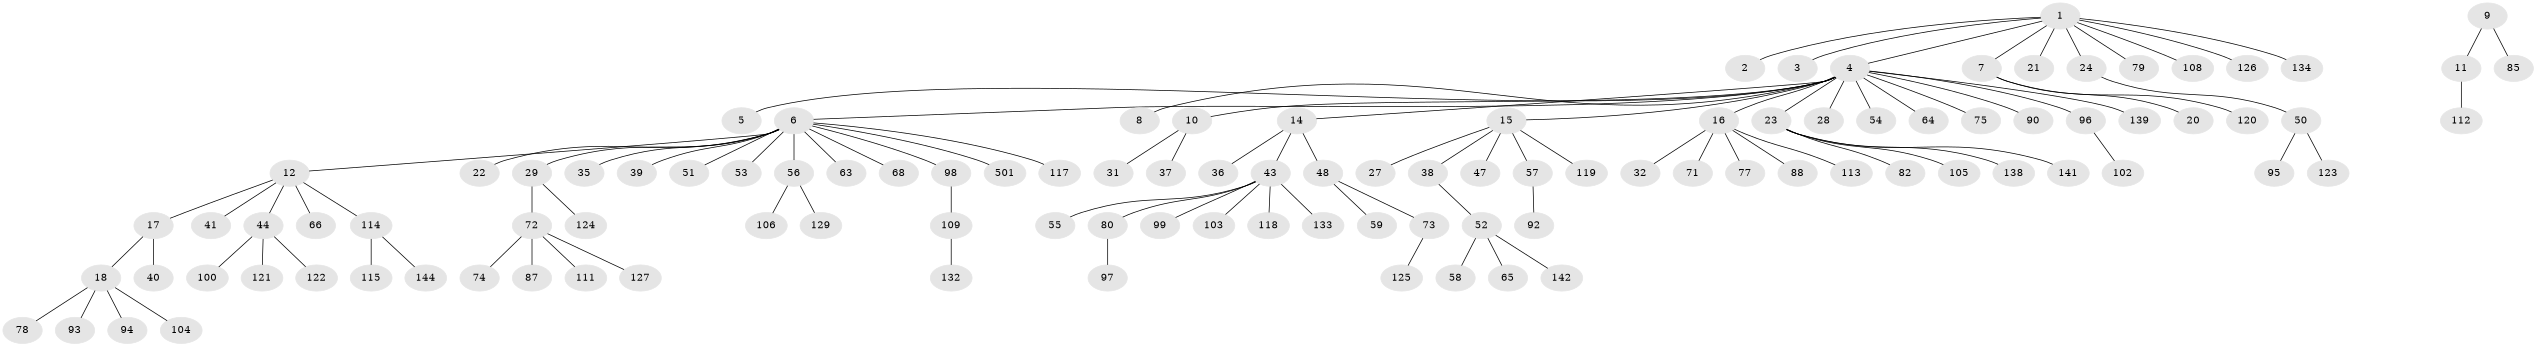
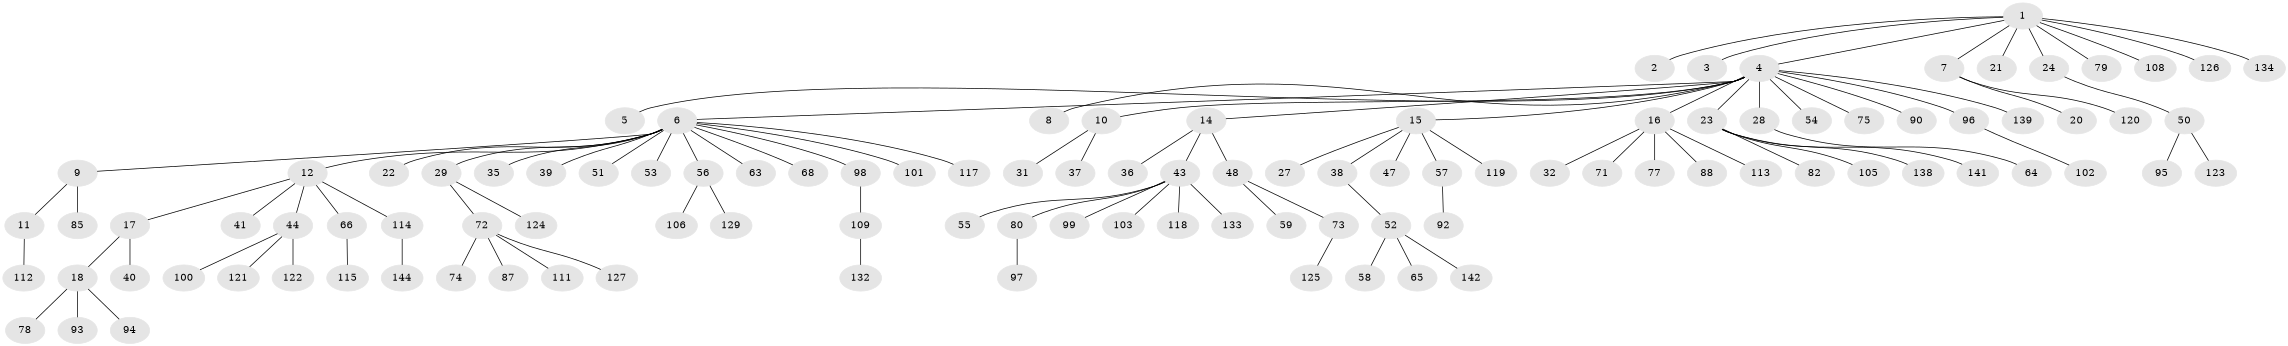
(1889, 95) -> (1914, 147)
none -> (380, 153)
(1005, 173) -> (915, 173)
(371, 252) -> (347, 252)
(181, 330) -> none
